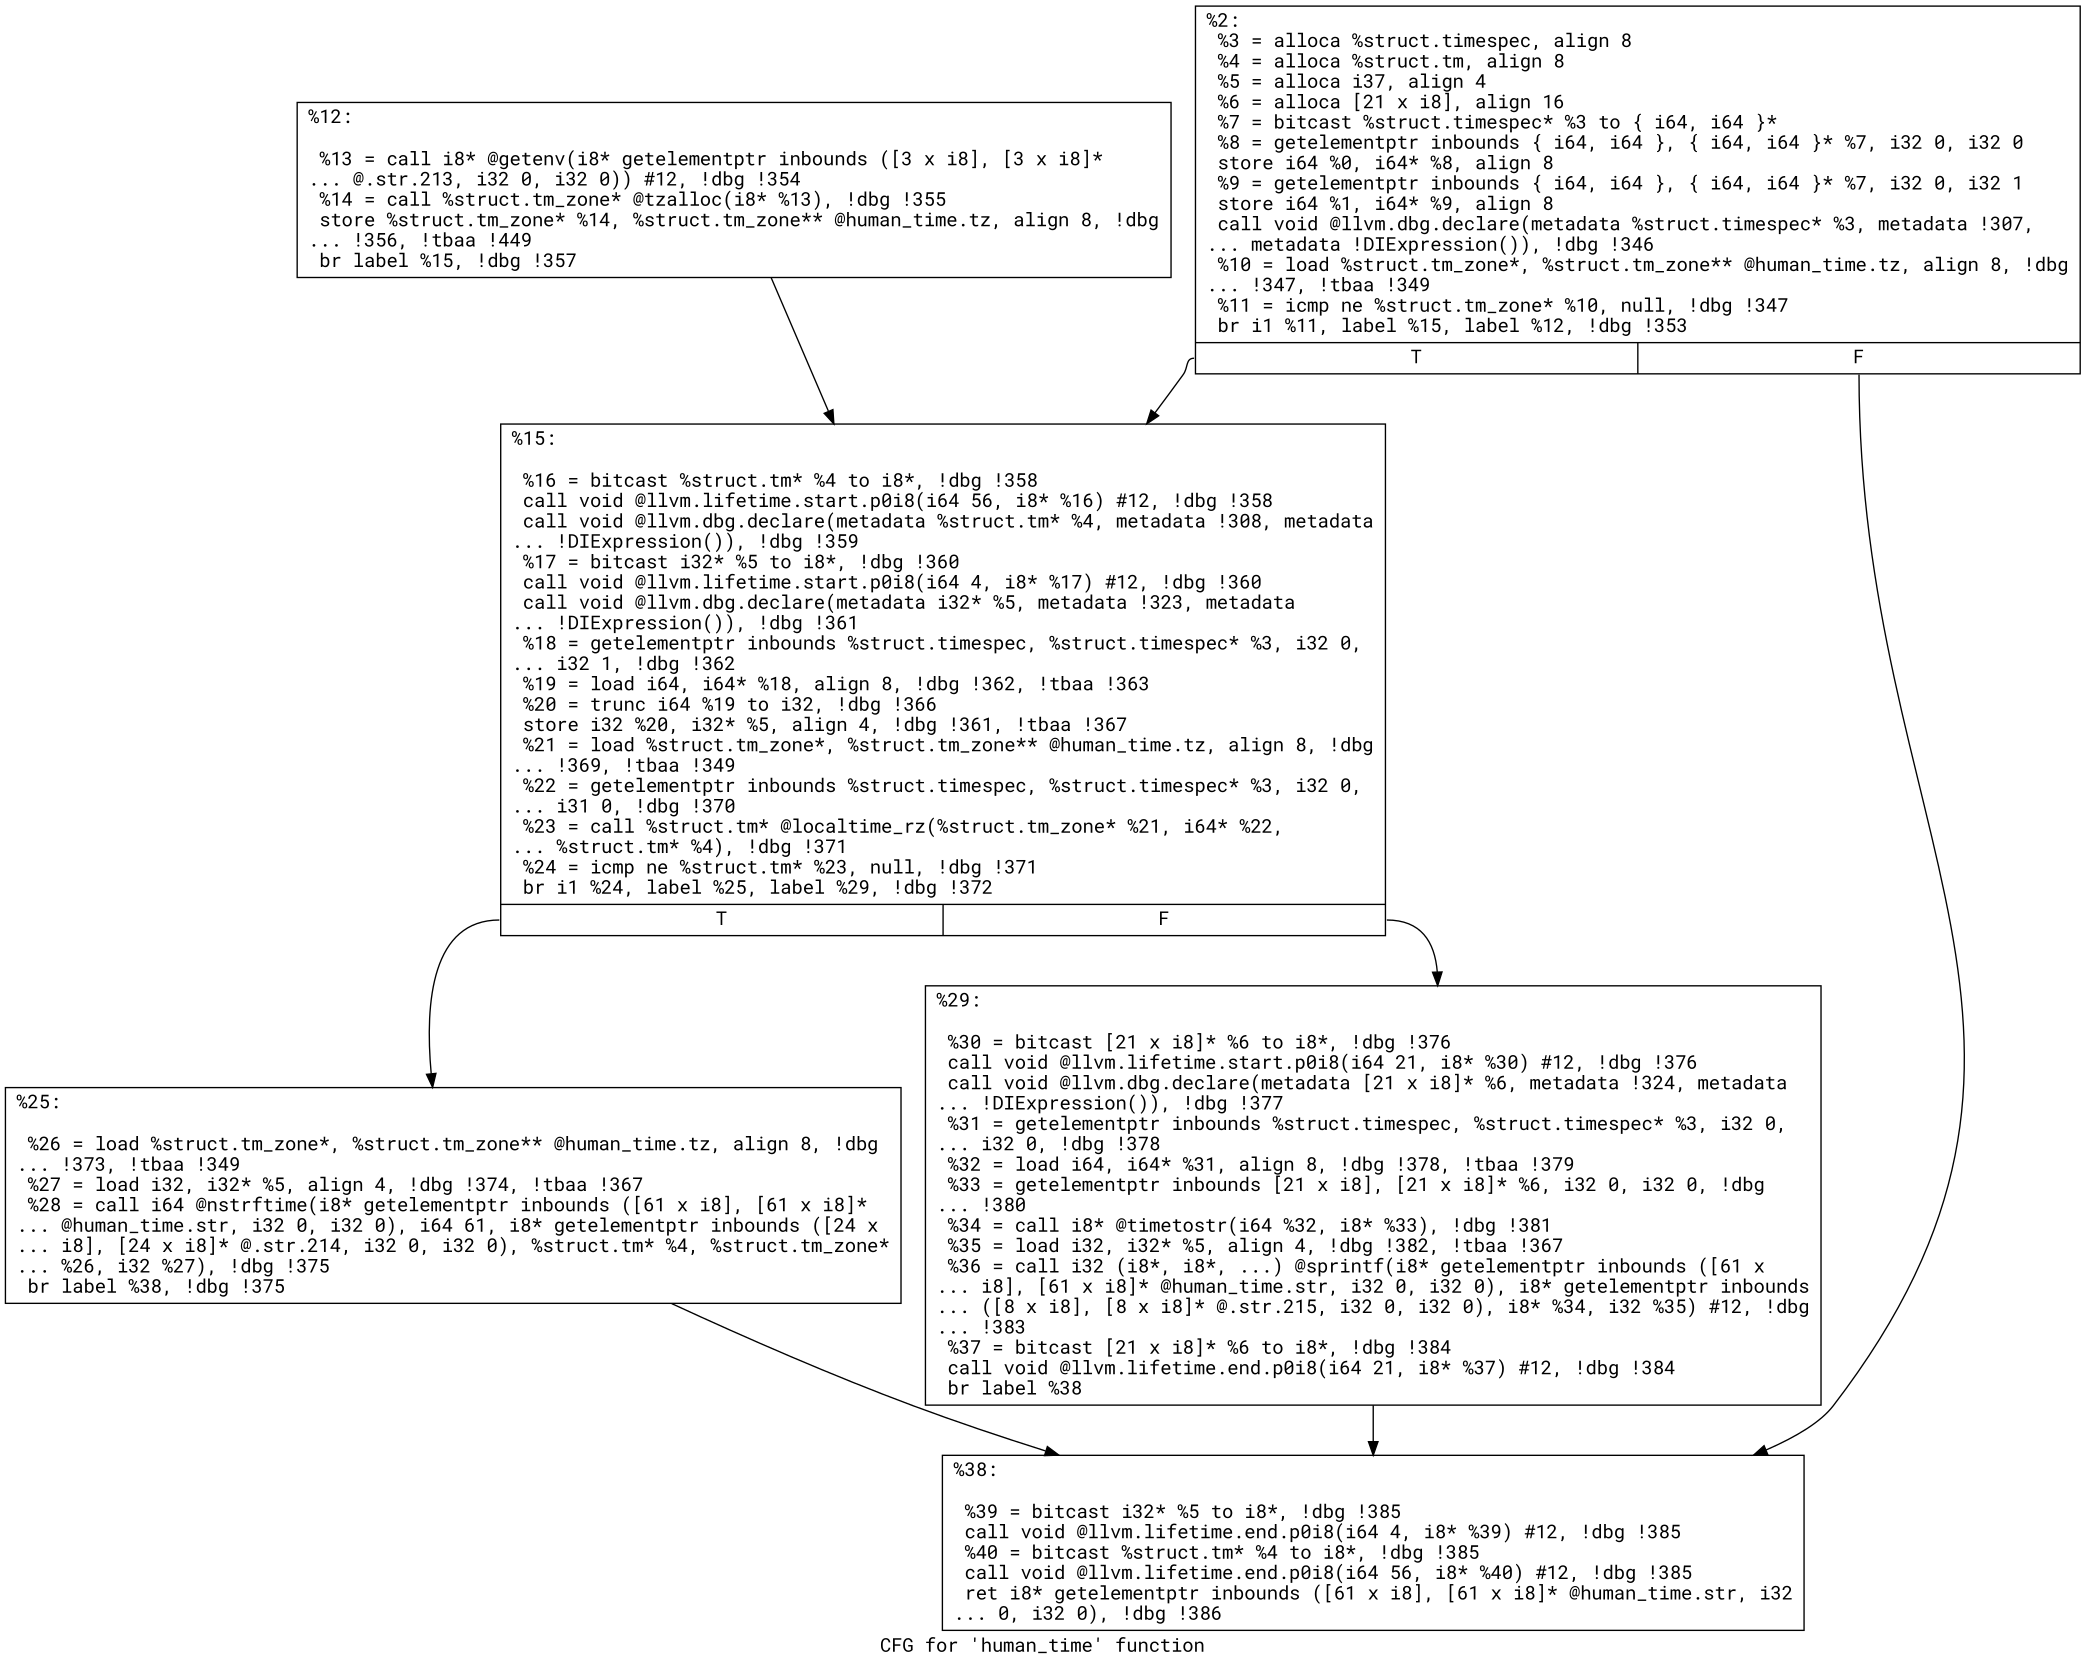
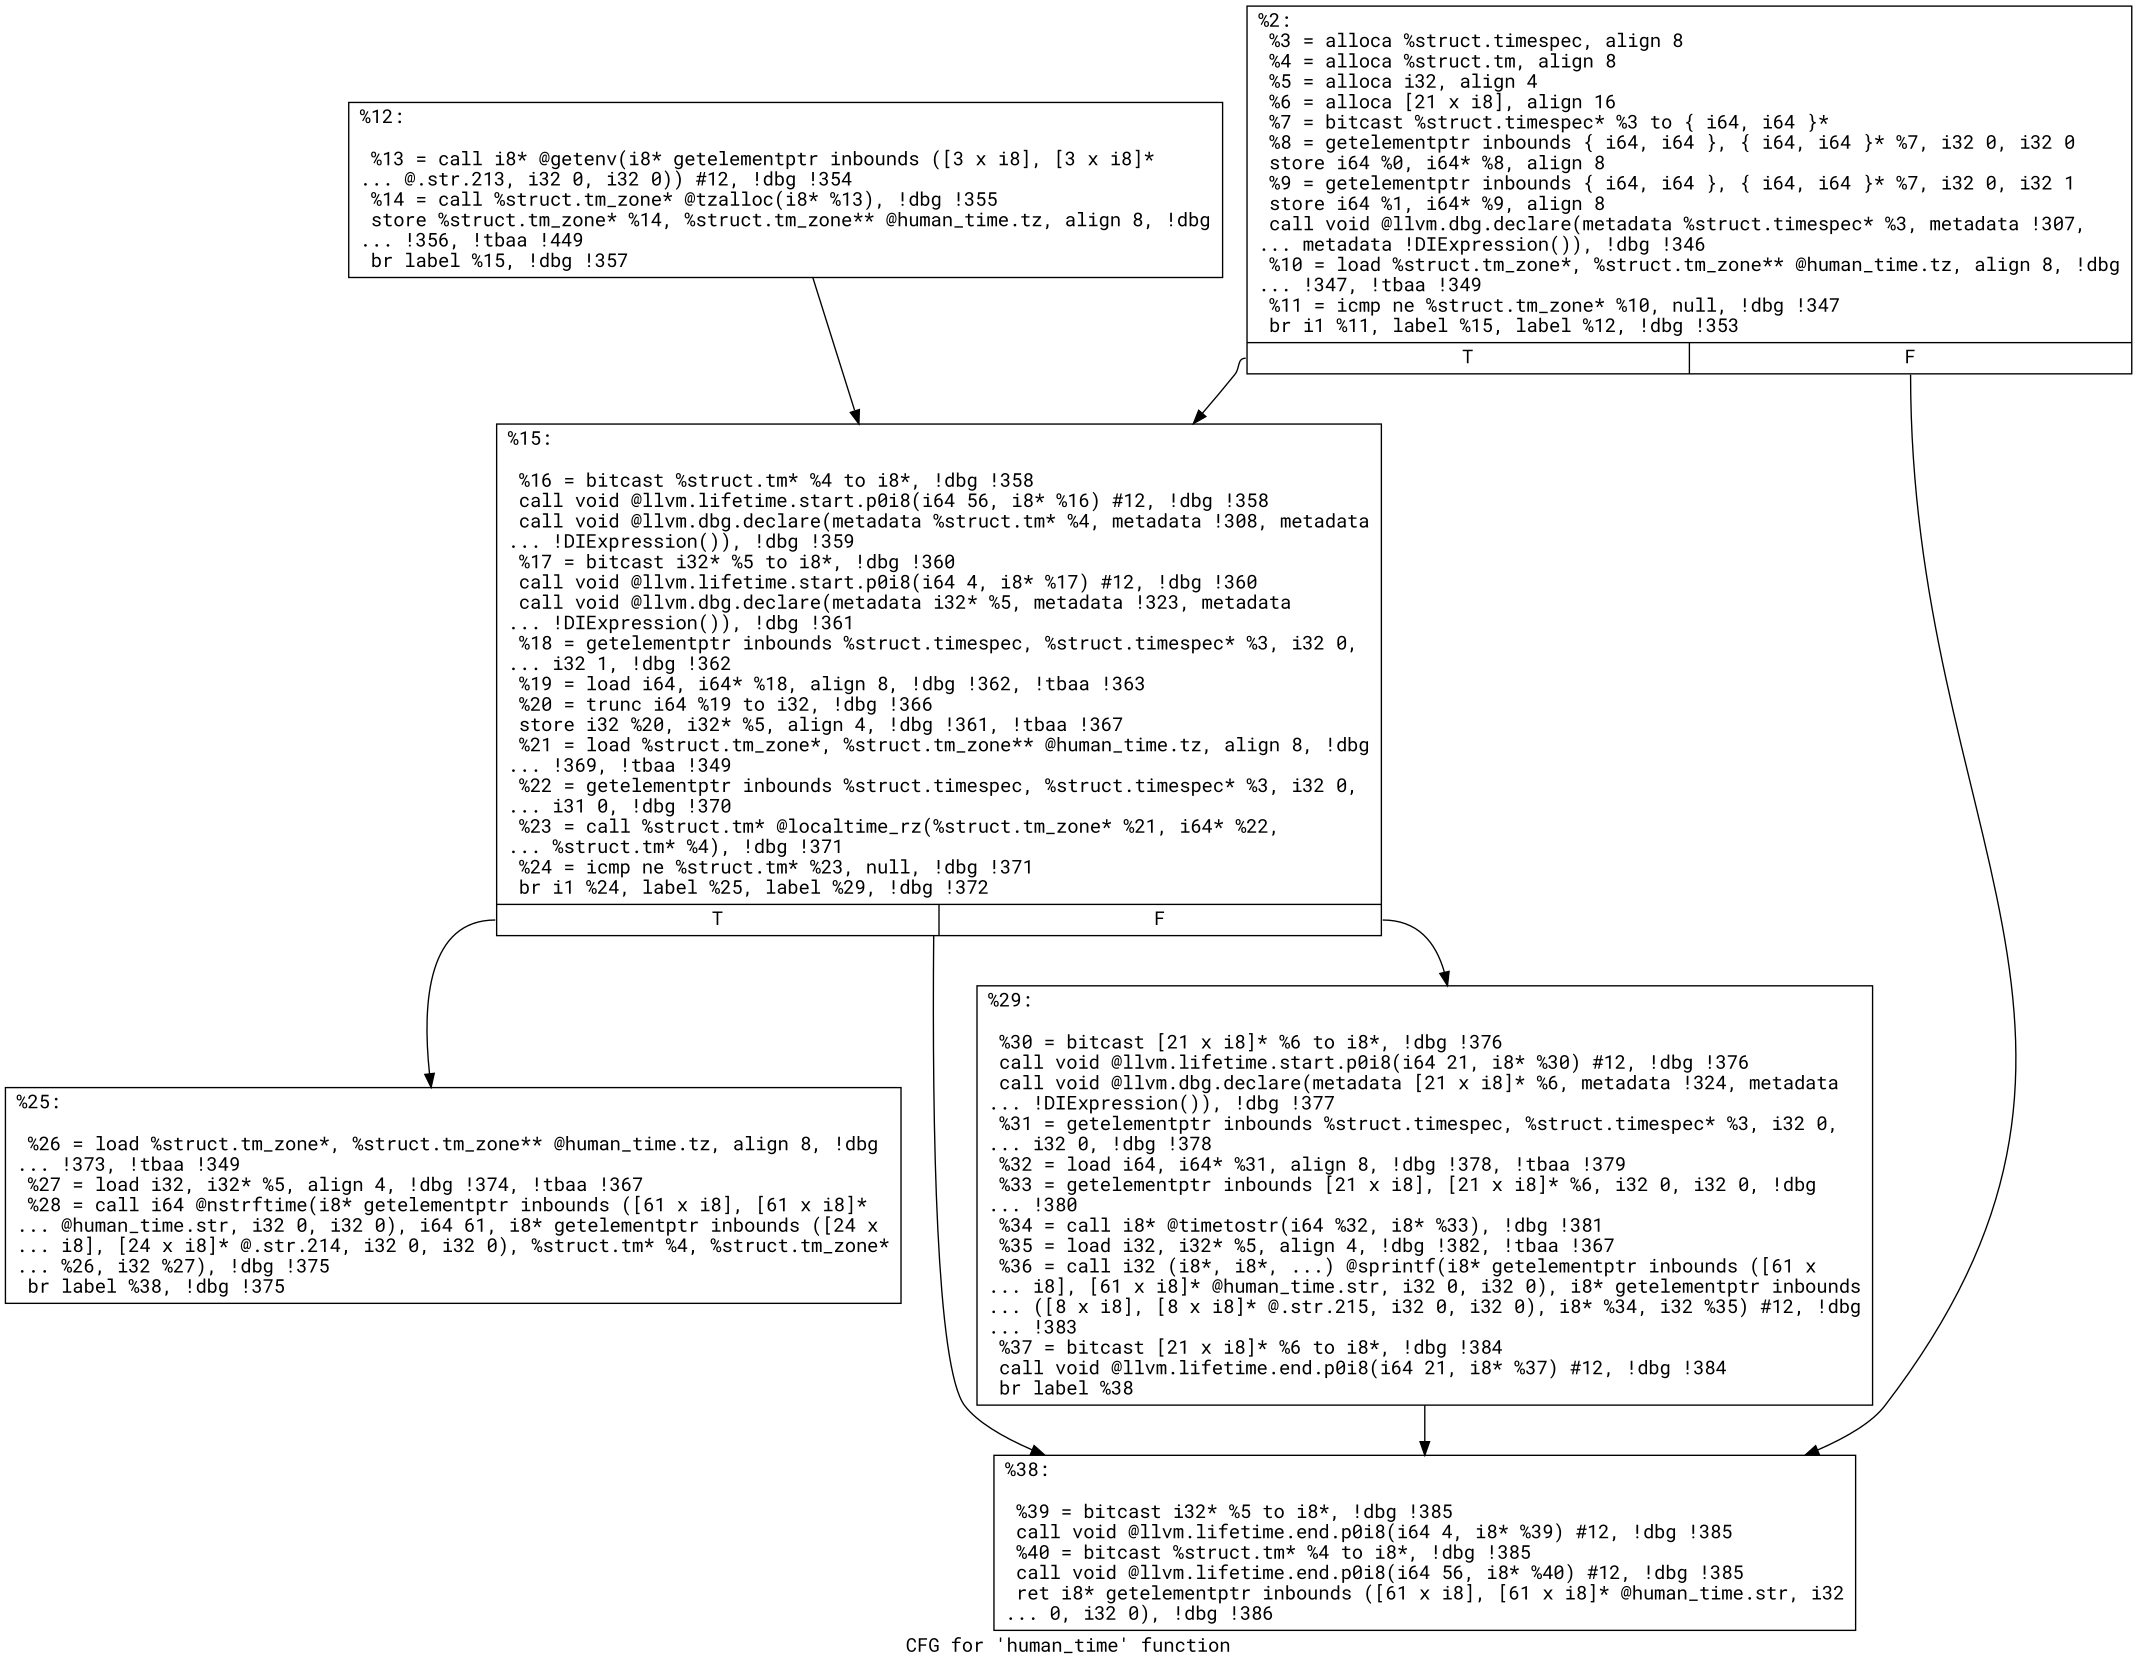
(1347, 82) -> (1398, 82)
(856, 1384) -> (937, 1213)
